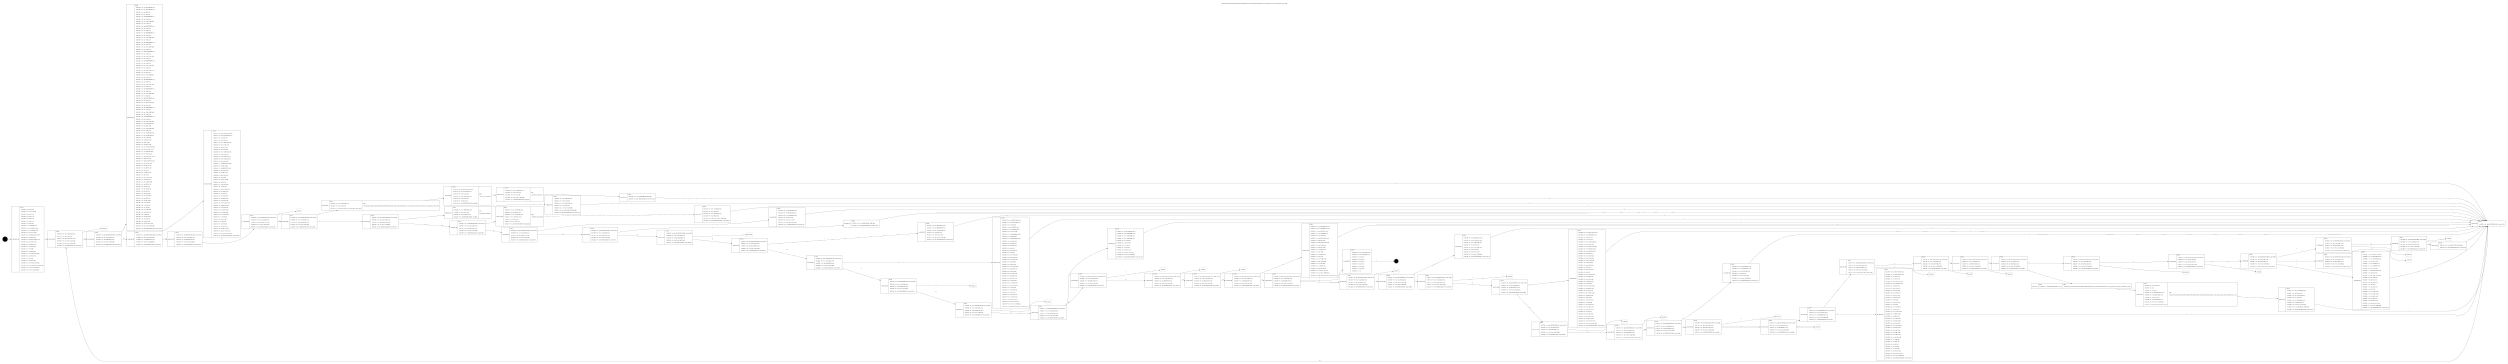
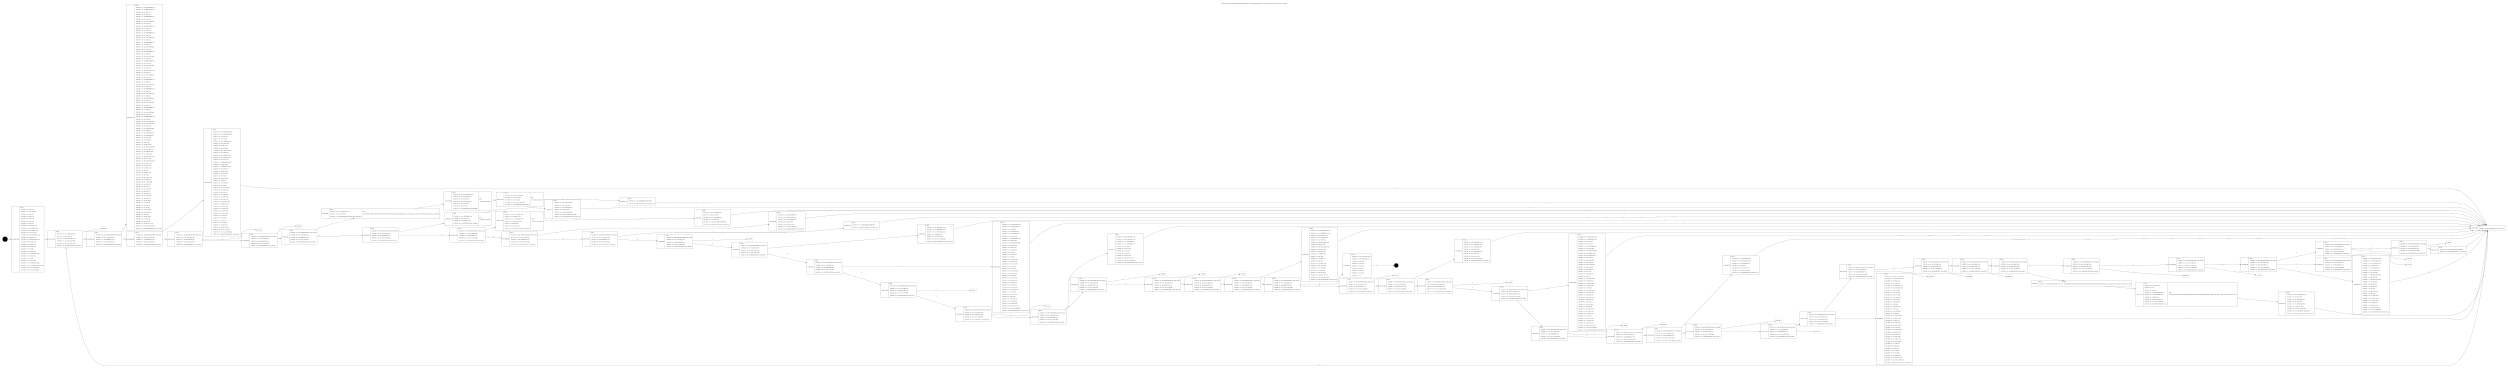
none -> (259, 230)
